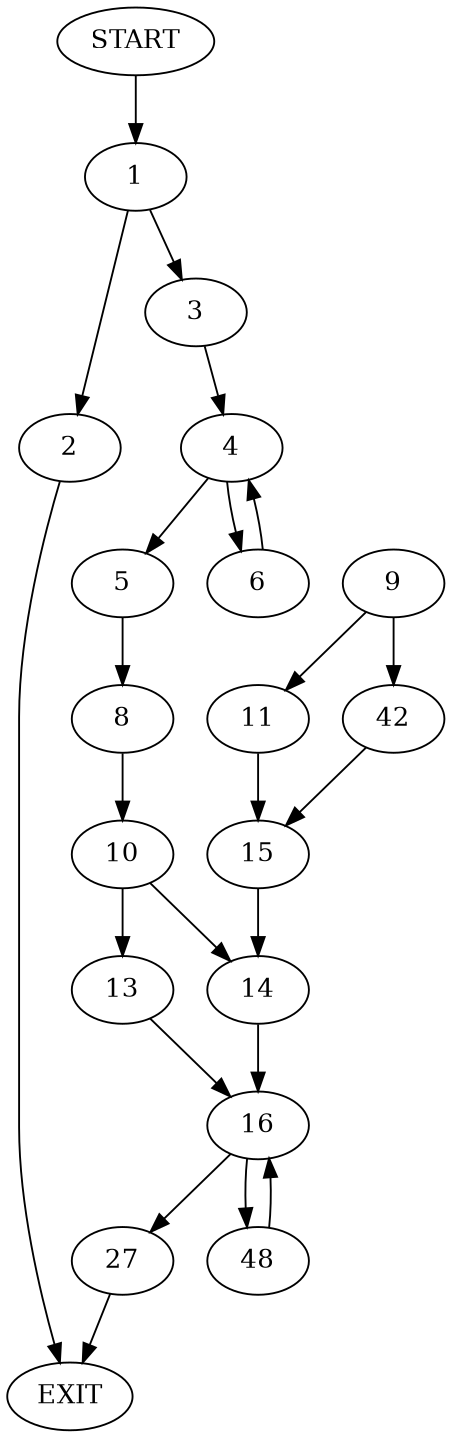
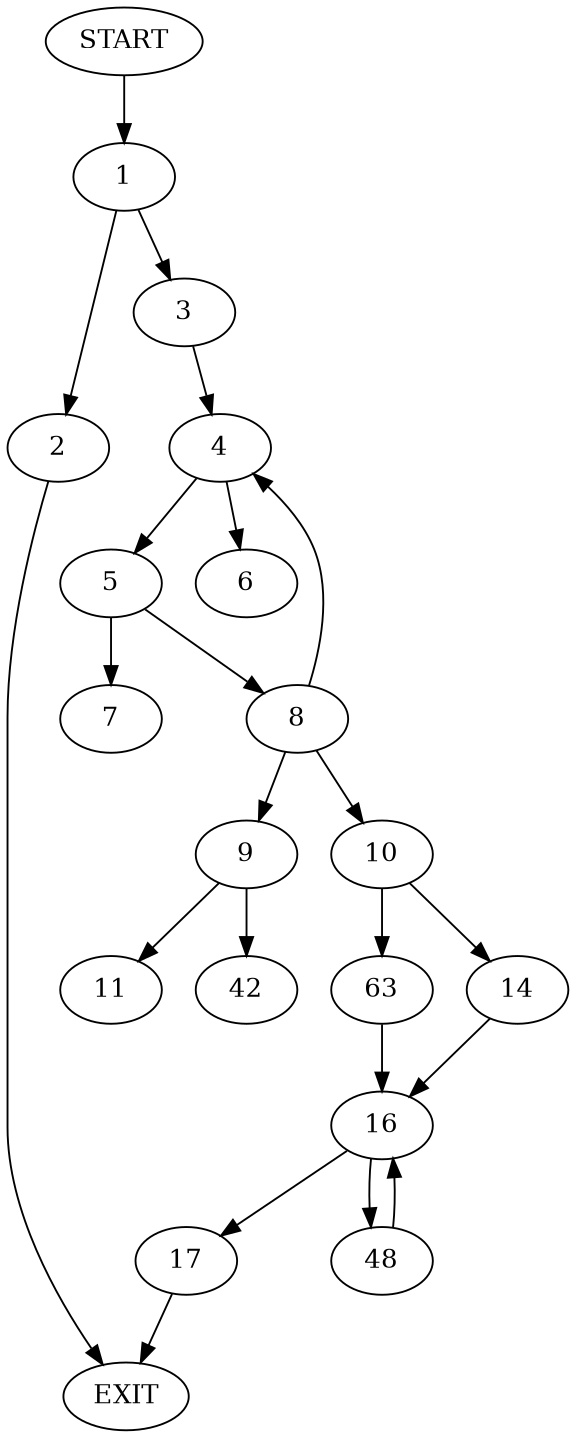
(259, 524) -> (321, 578)
none -> (111, 719)
none -> (275, 777)
(258, 854) -> none
(123, 990) -> (382, 990)
(123, 1261) -> (186, 1261)
